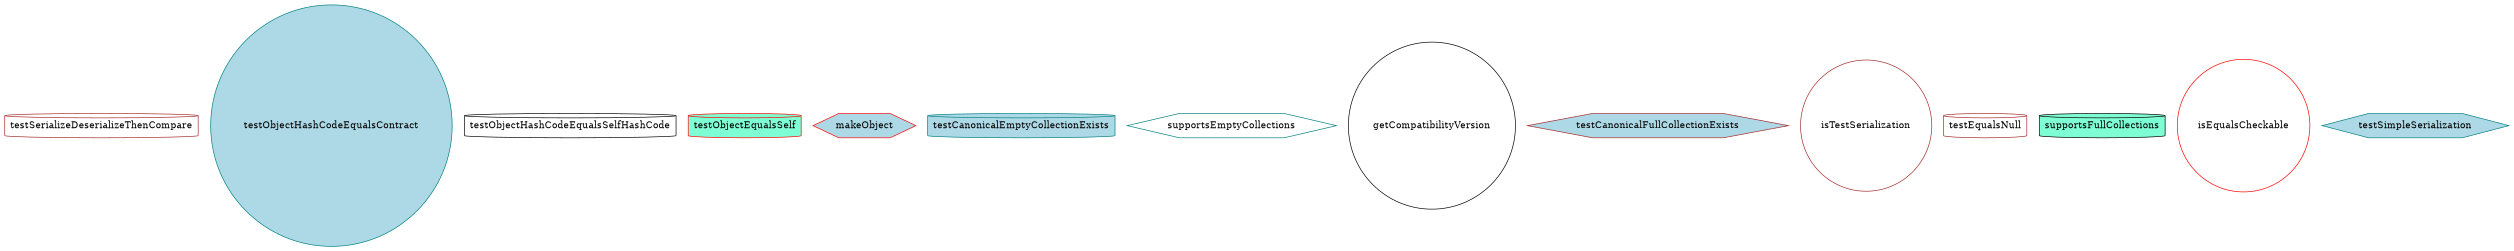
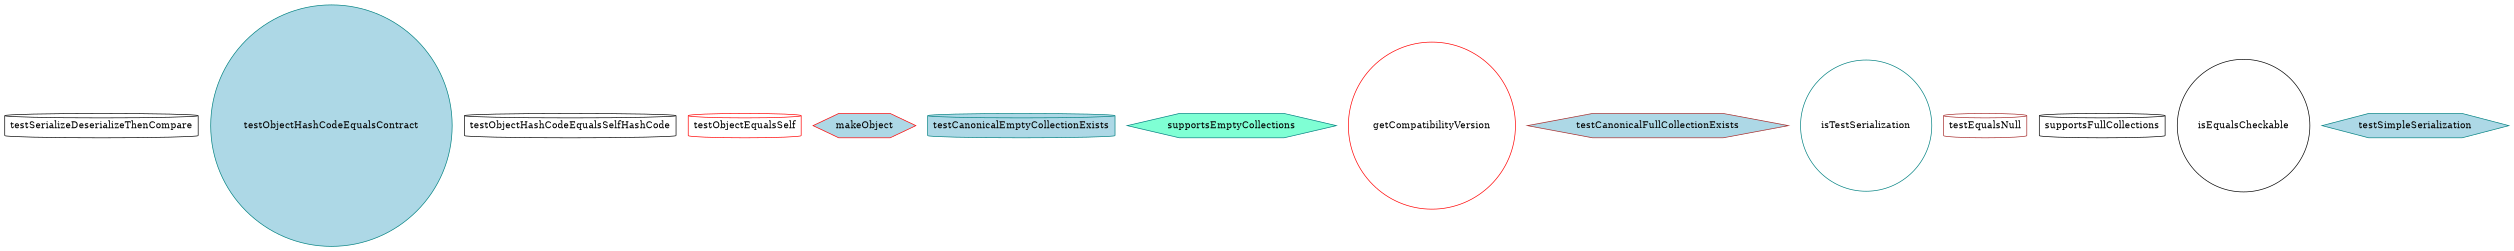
(101, 126) -> (101, 126)
(745, 126) -> (745, 126)
(1232, 126) -> (1232, 126)
(1432, 126) -> (1432, 126)
(1866, 126) -> (1866, 126)
(2102, 126) -> (2102, 126)
(2244, 126) -> (2244, 126)
